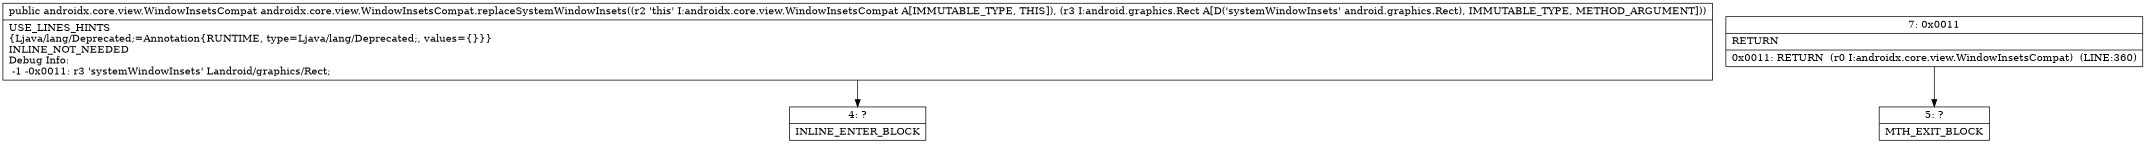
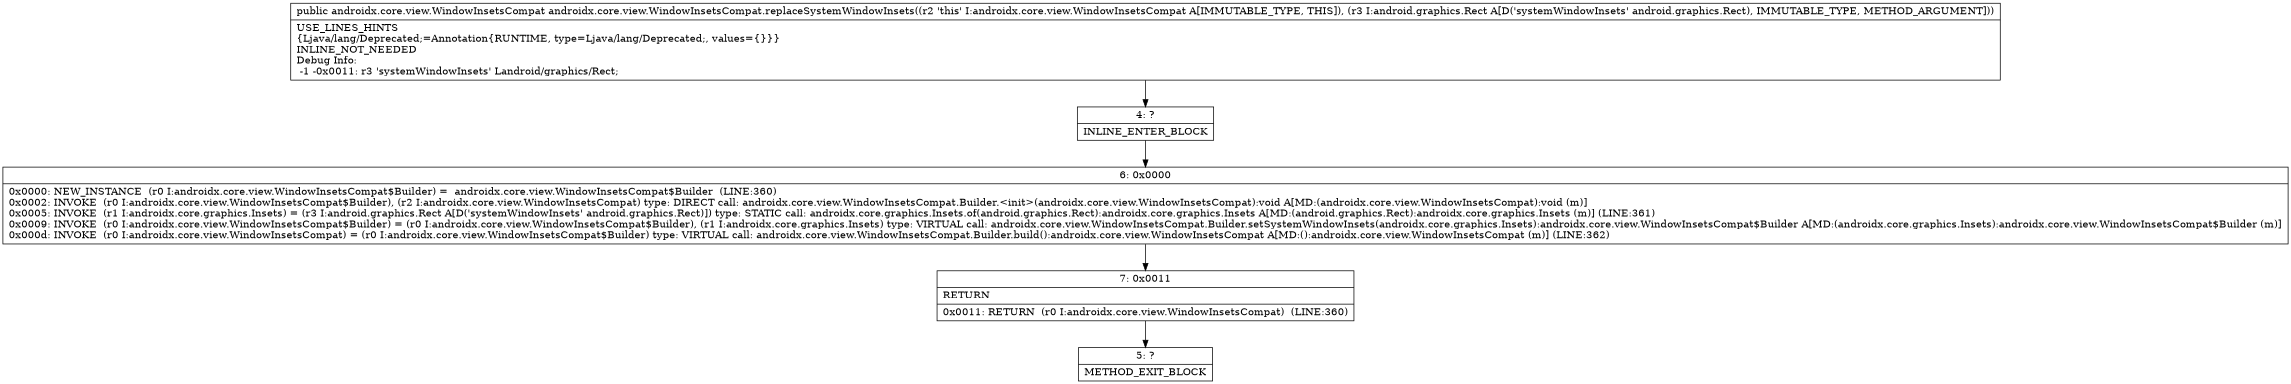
(1934, 132) -> (1146, 372)
none -> (1146, 206)
